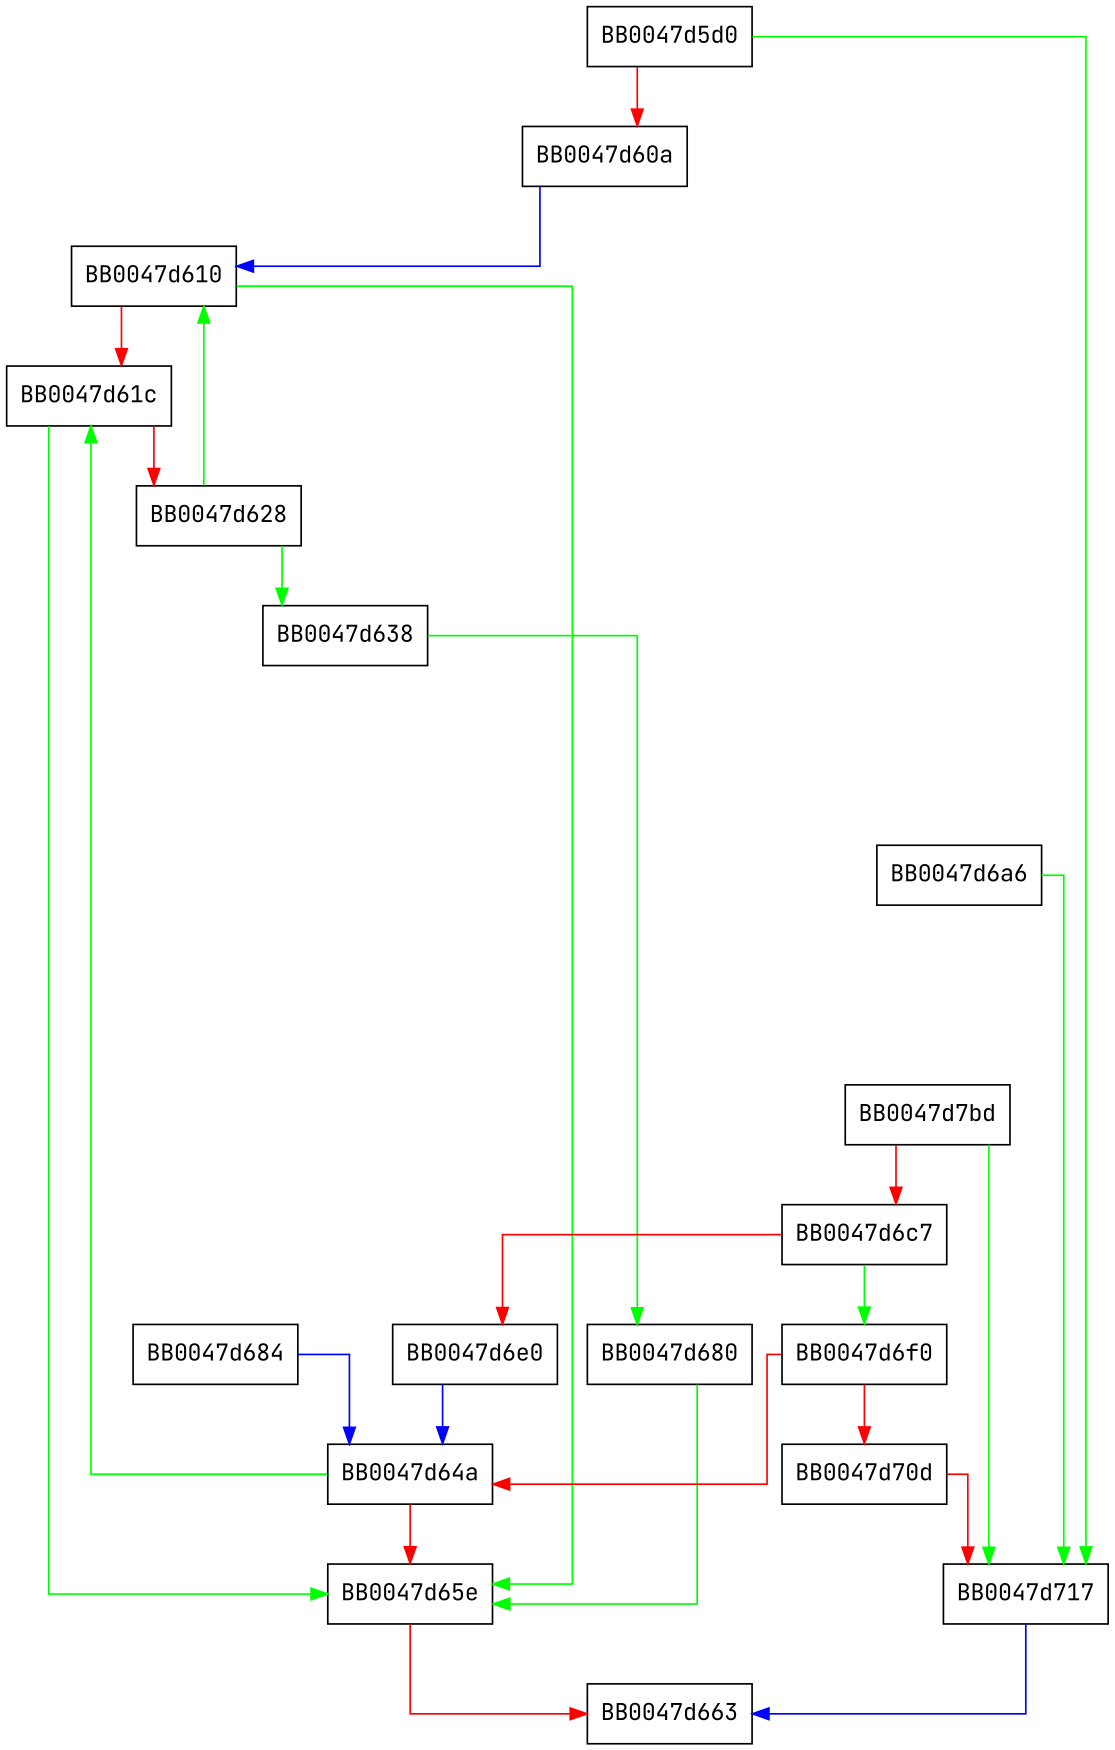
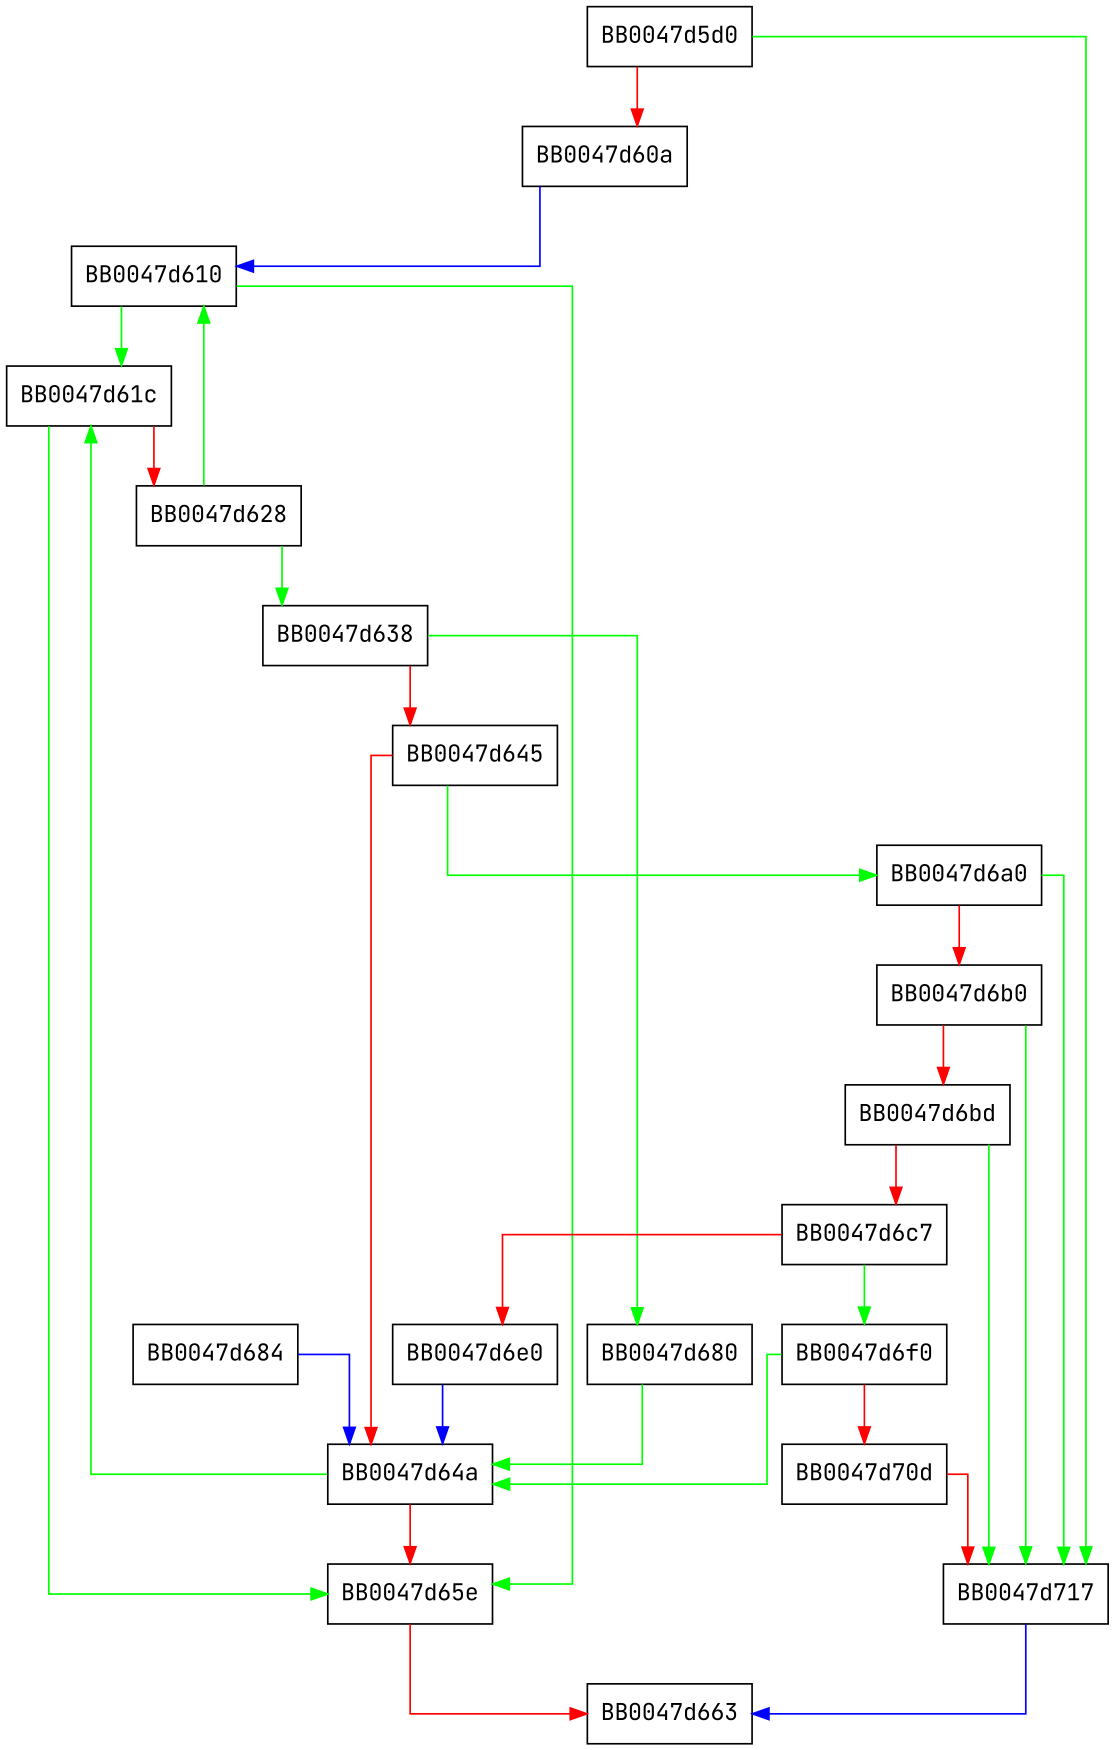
(121, 328) -> (121, 328)
none -> (475, 755)
(959, 875) -> (959, 875)
none -> (959, 995)
(928, 1115) -> (928, 1115)
(710, 1484) -> (710, 1484)
(697, 1588) -> (616, 1464)
